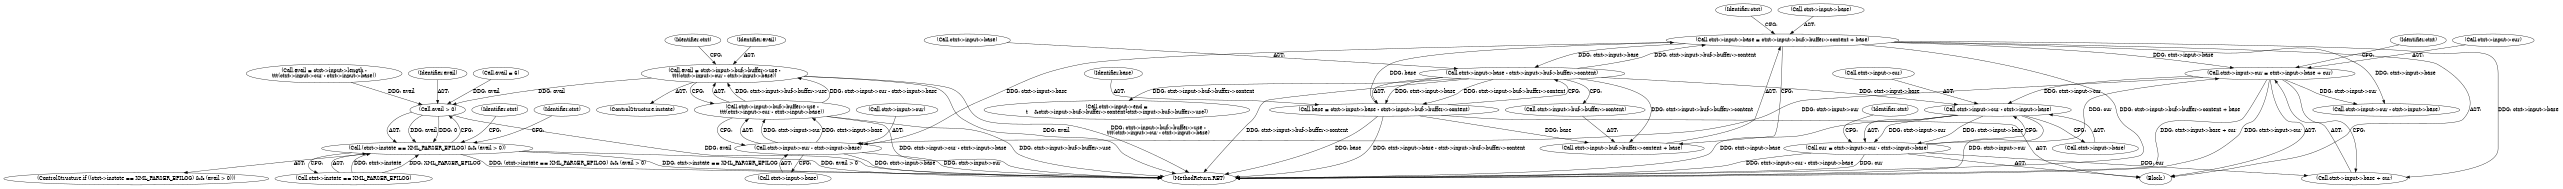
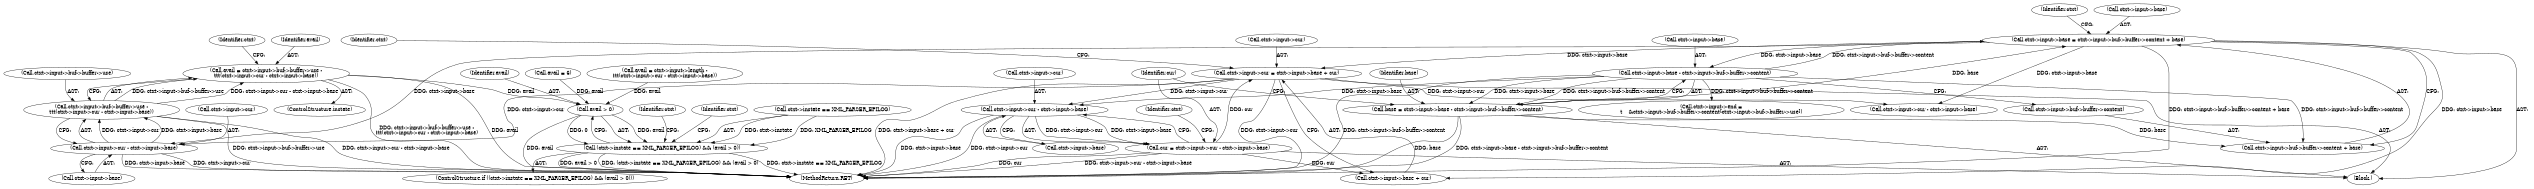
none -> (67, 74)
none -> (1159, 74)
(331, 155) -> none
